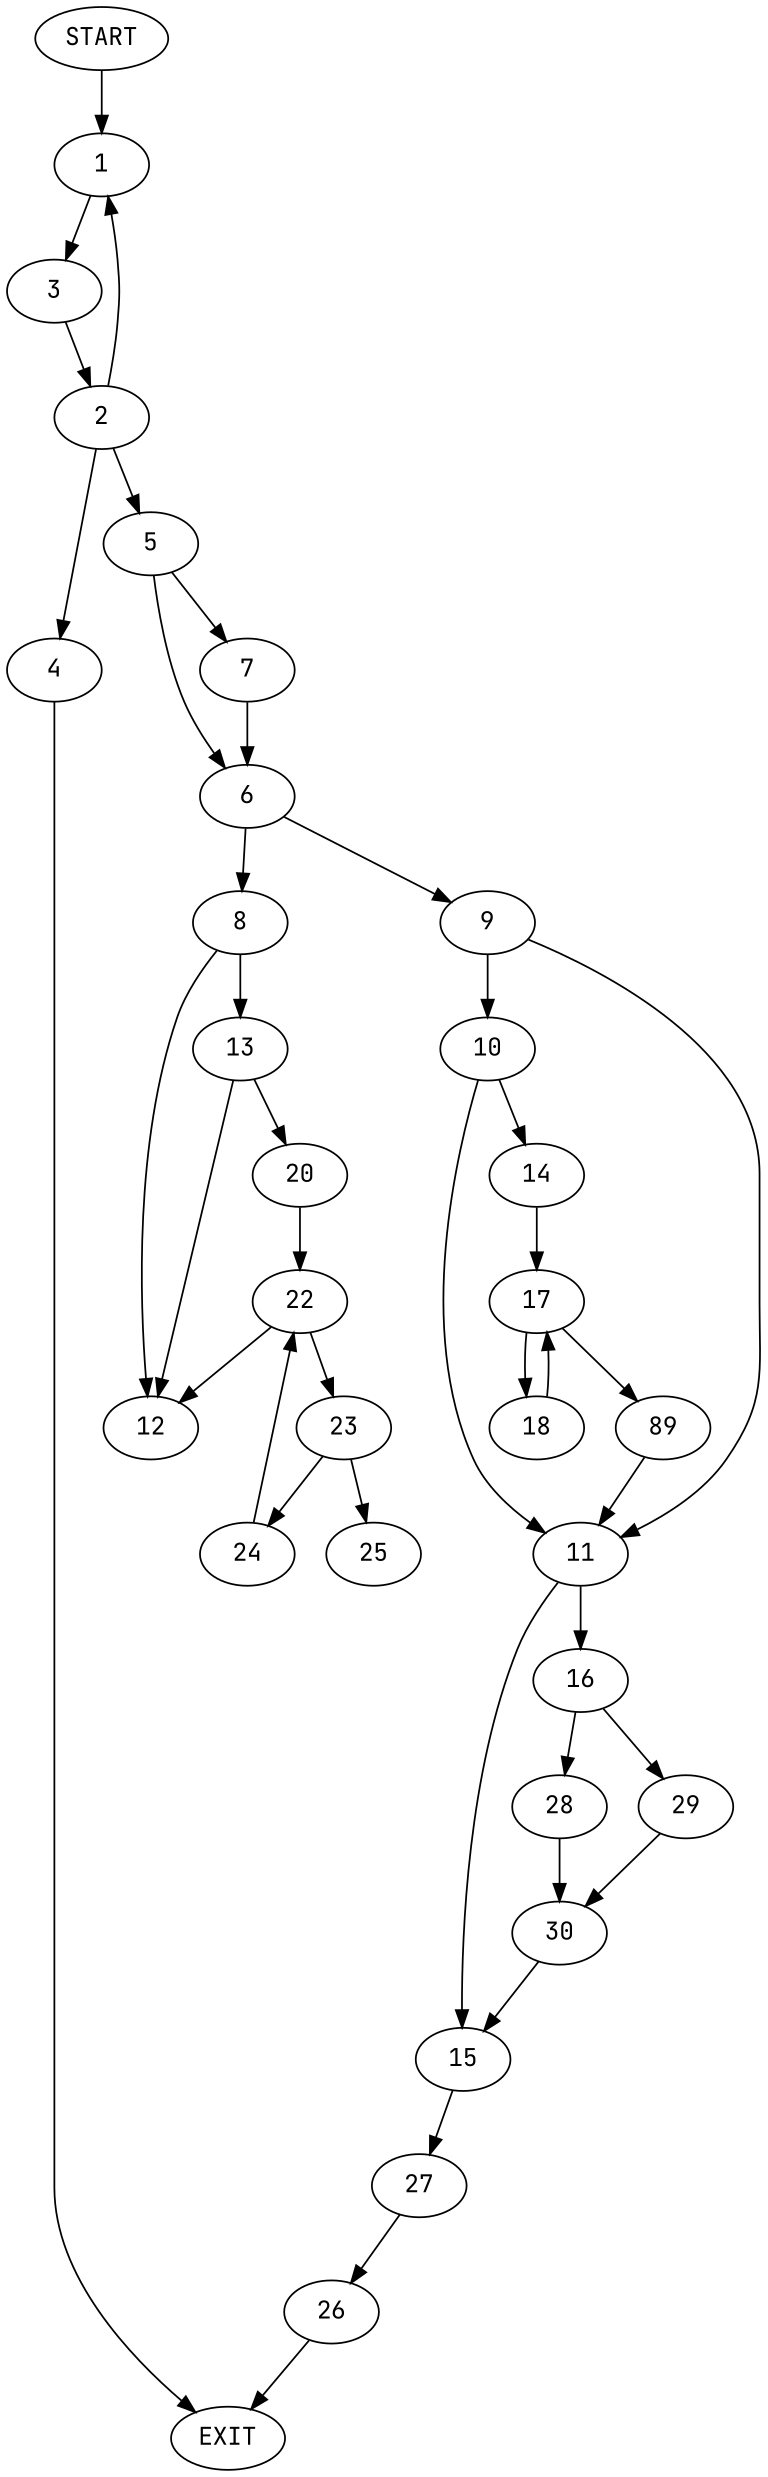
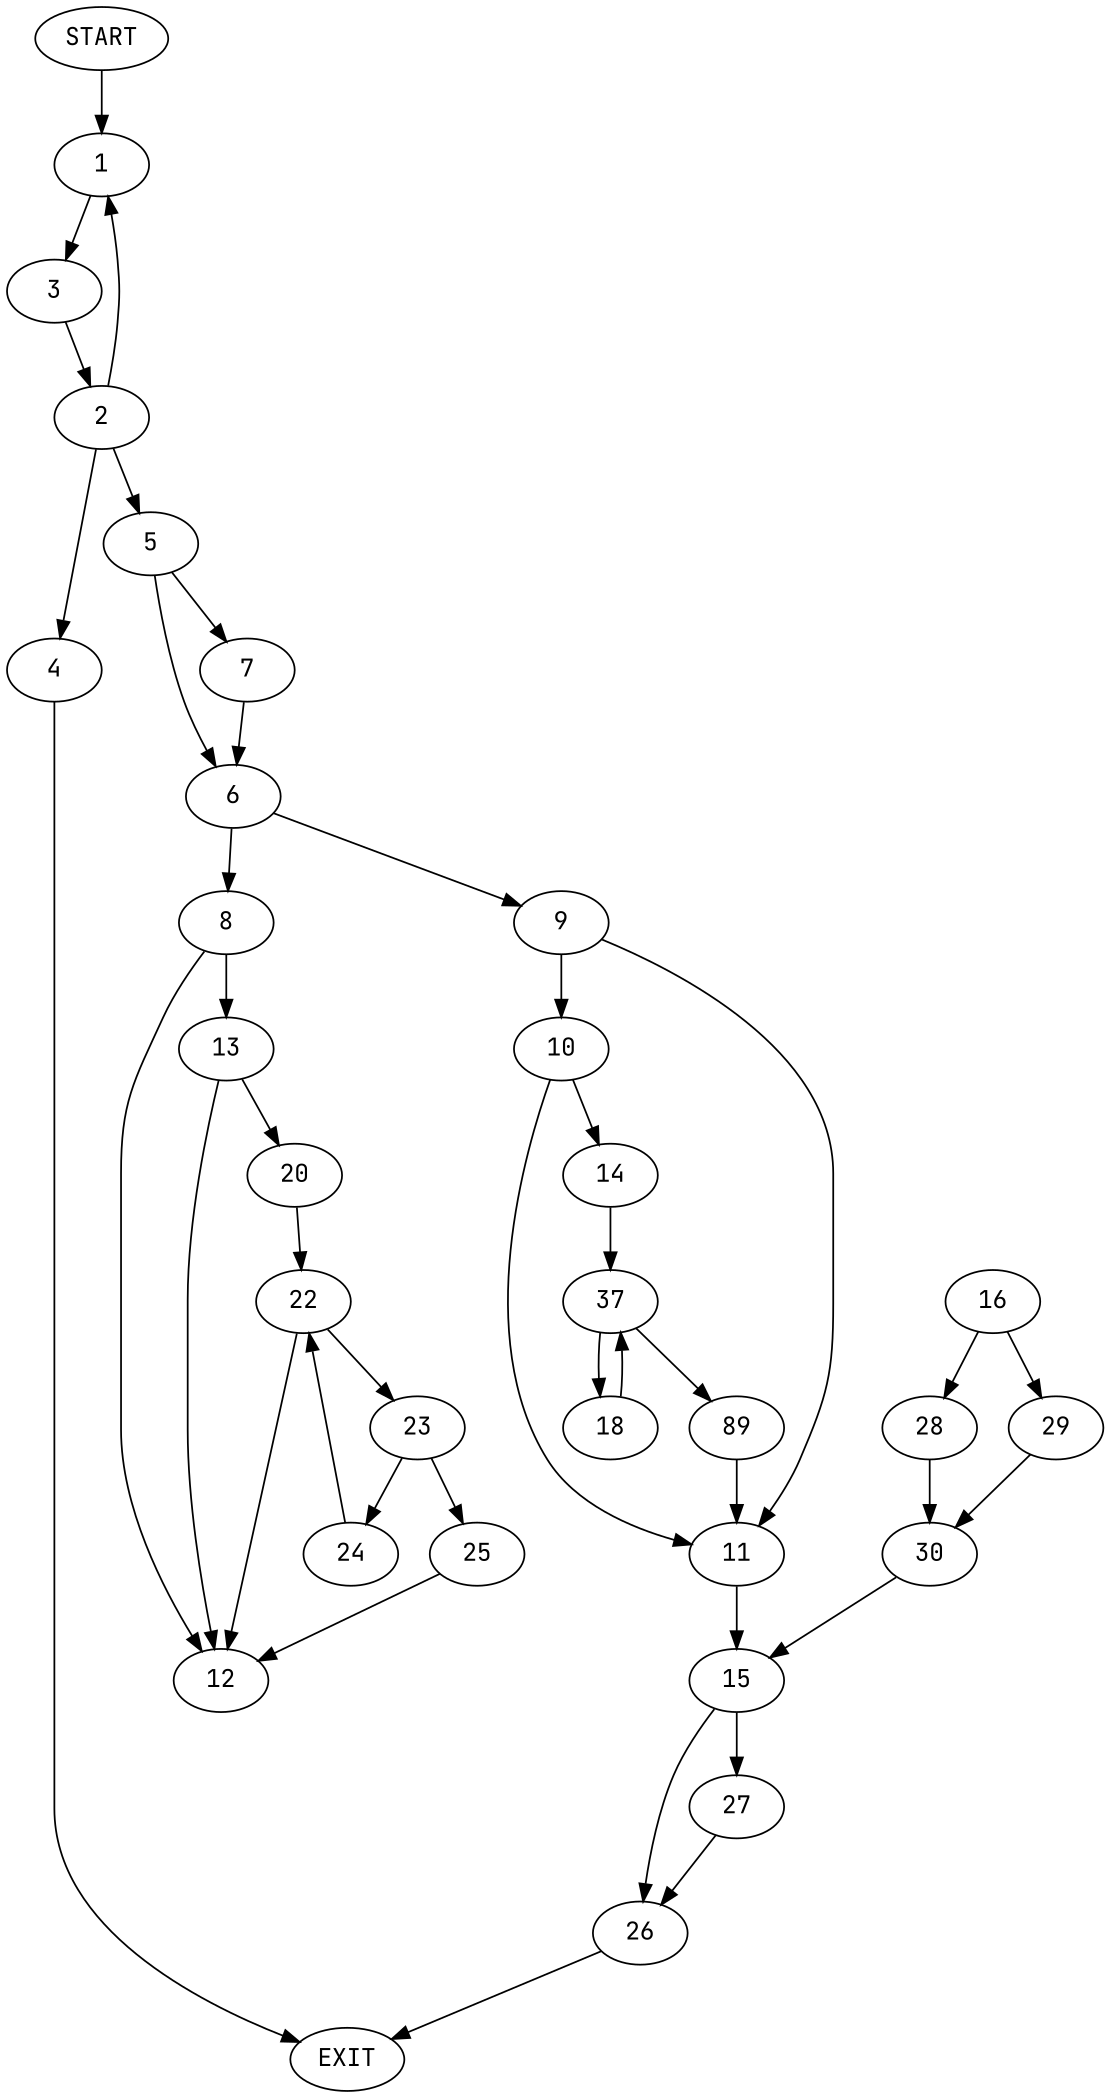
(537, 1302) -> (610, 1302)
(581, 1609) -> none
none -> (357, 1614)
none -> (667, 1791)
